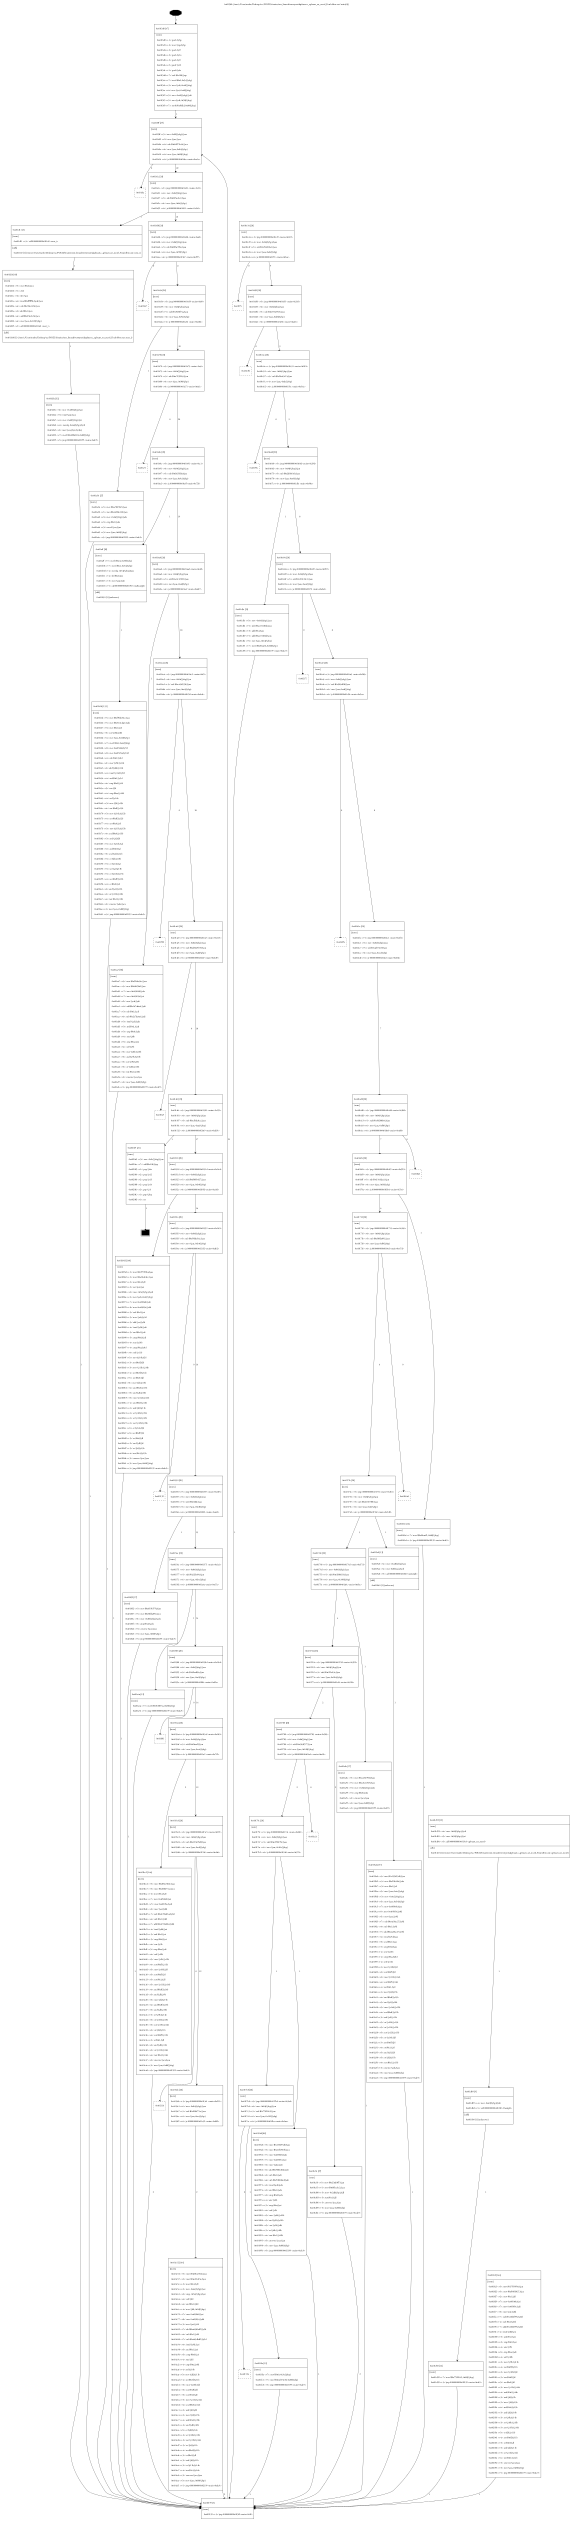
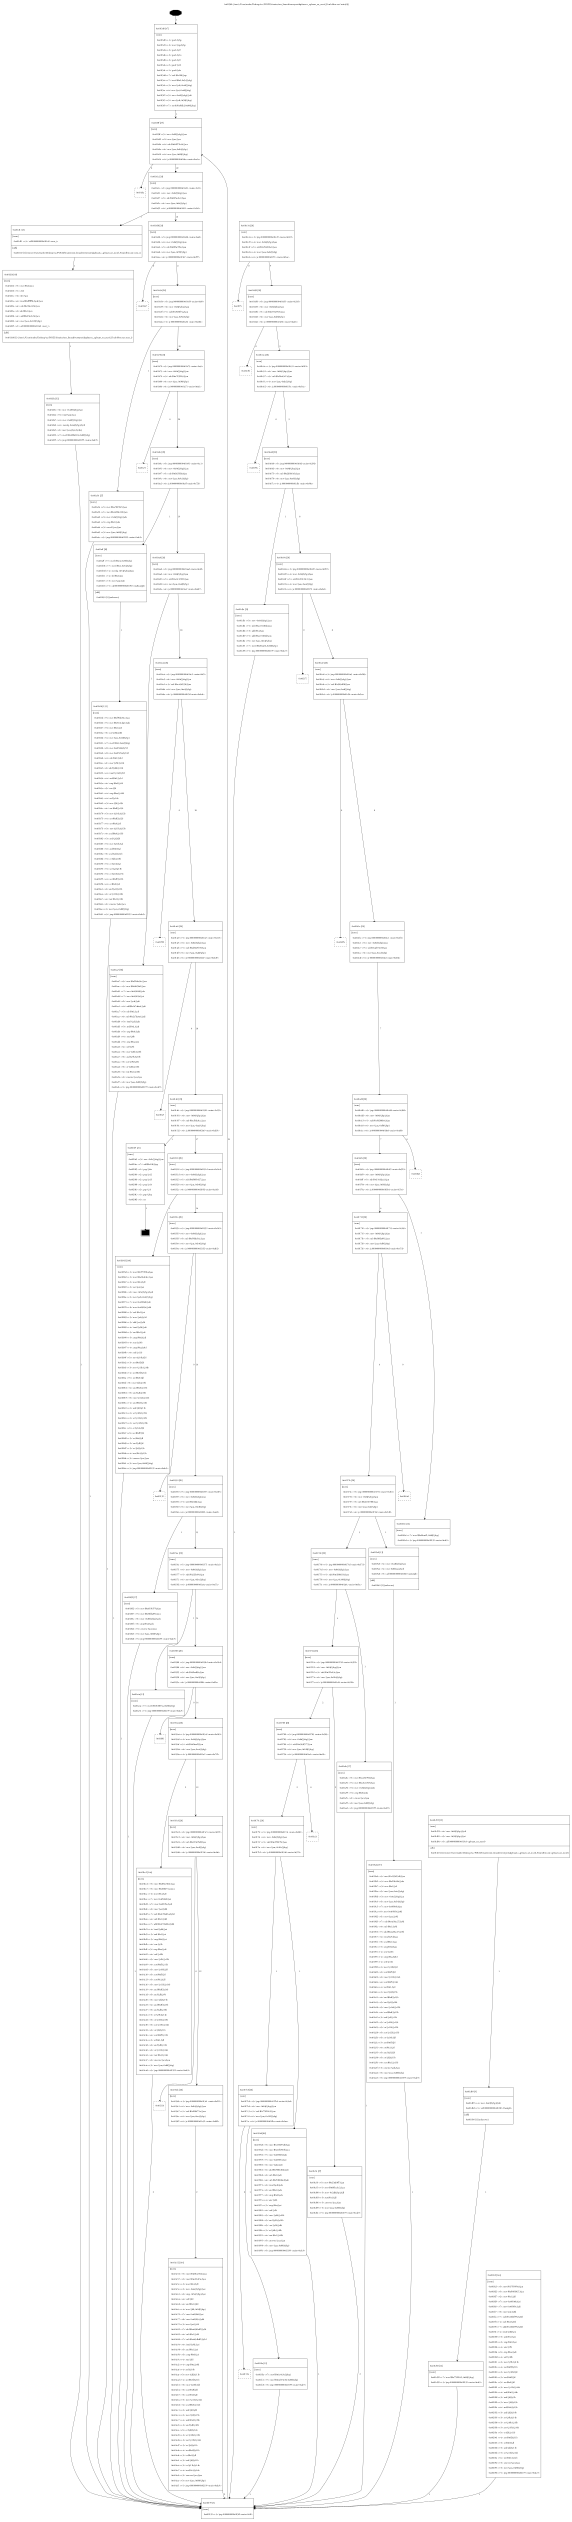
(424, 2092) -> none
